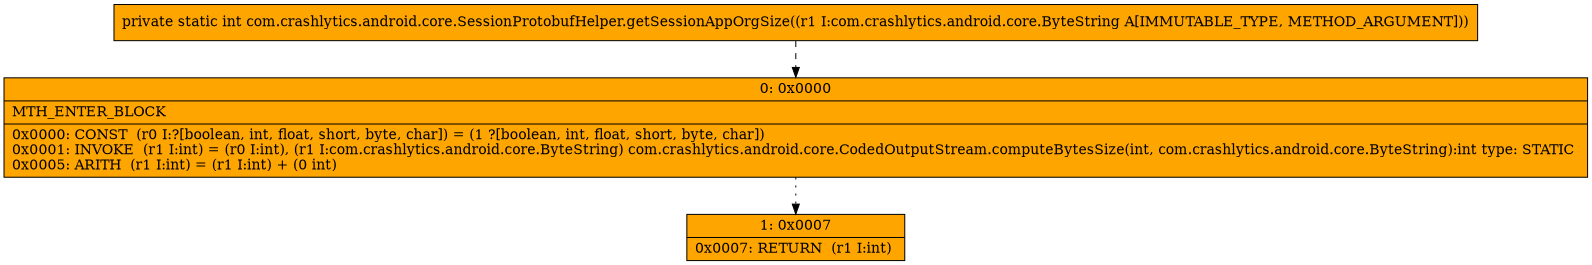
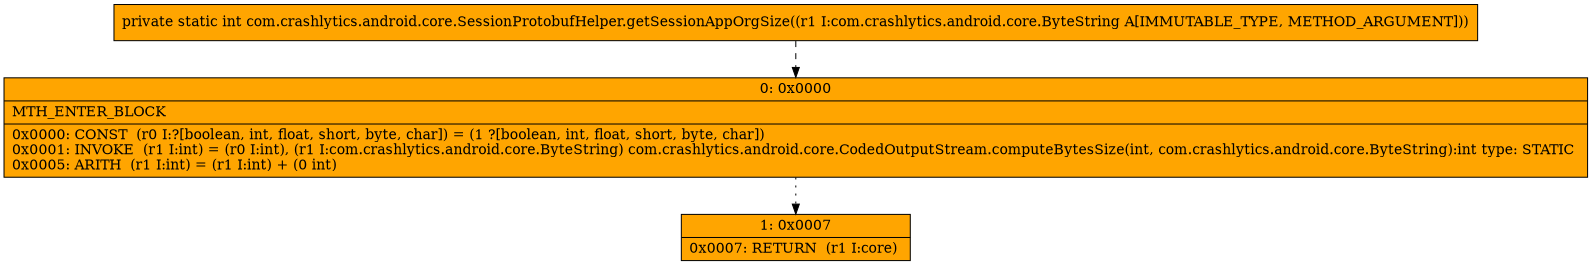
(796, 249) -> (796, 249)
